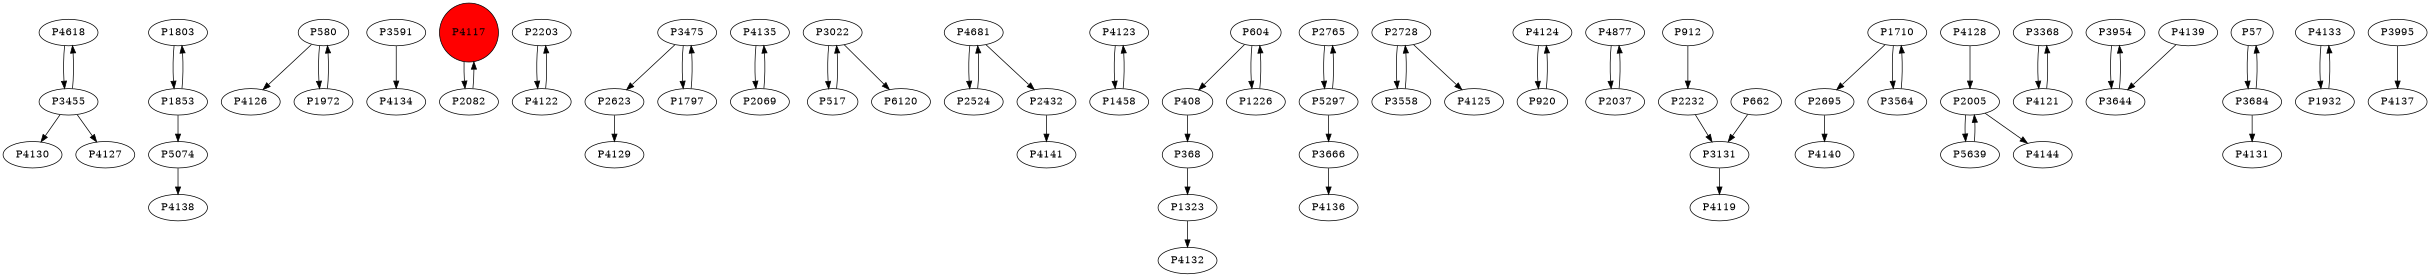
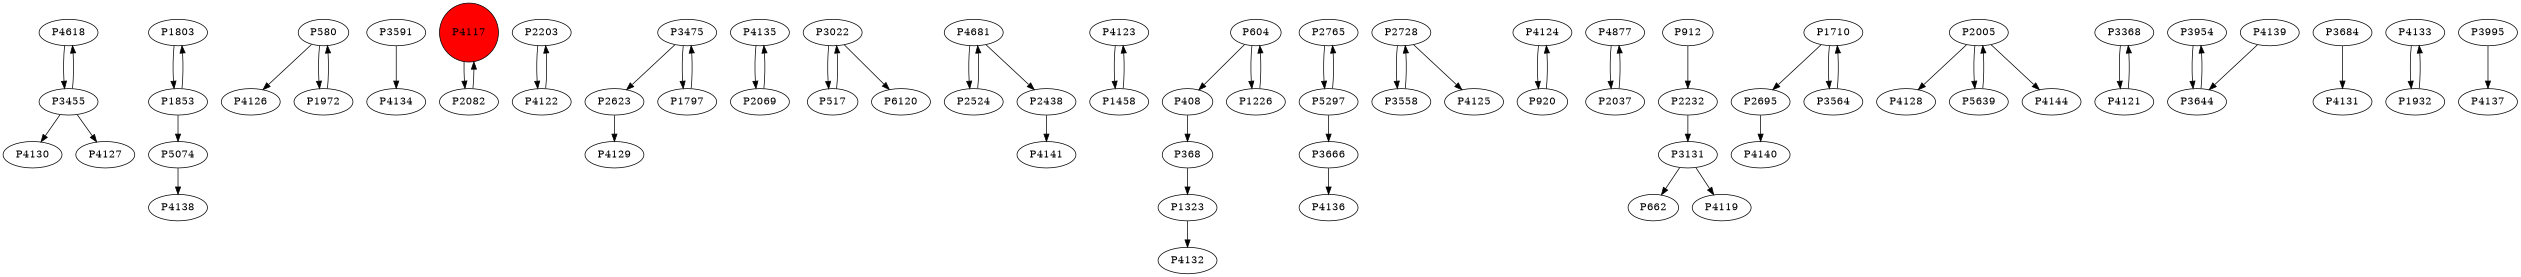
(2252, 33) -> none
(1970, 64) -> (1945, 65)
(1046, 102) -> (1046, 102)
(1740, 125) -> (1673, 178)
